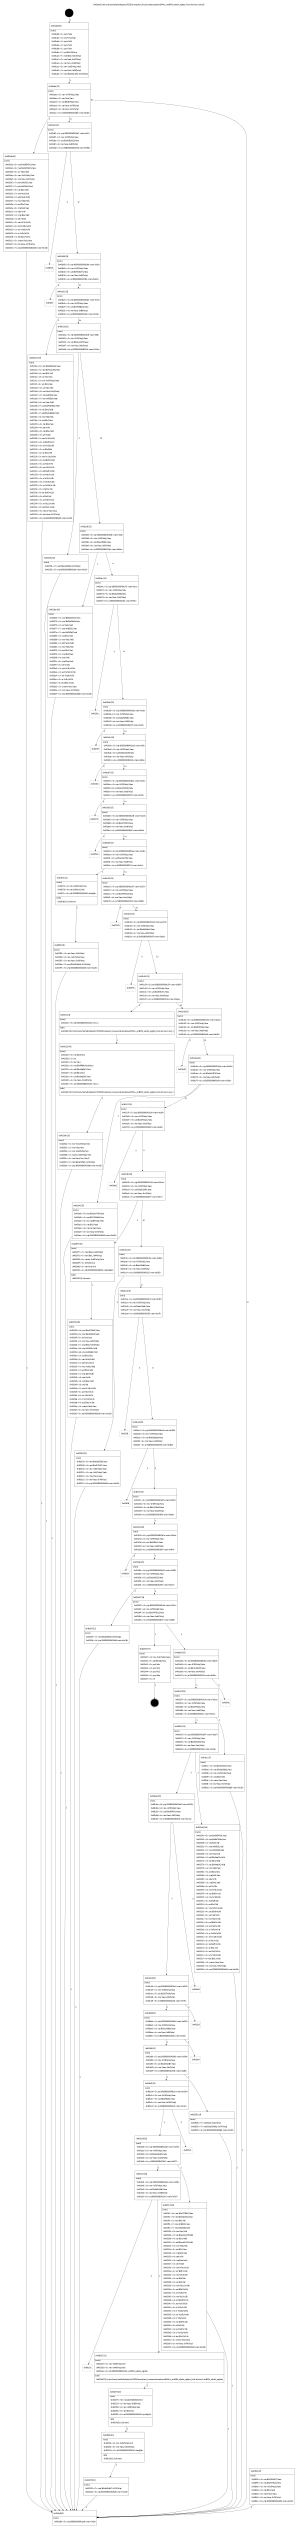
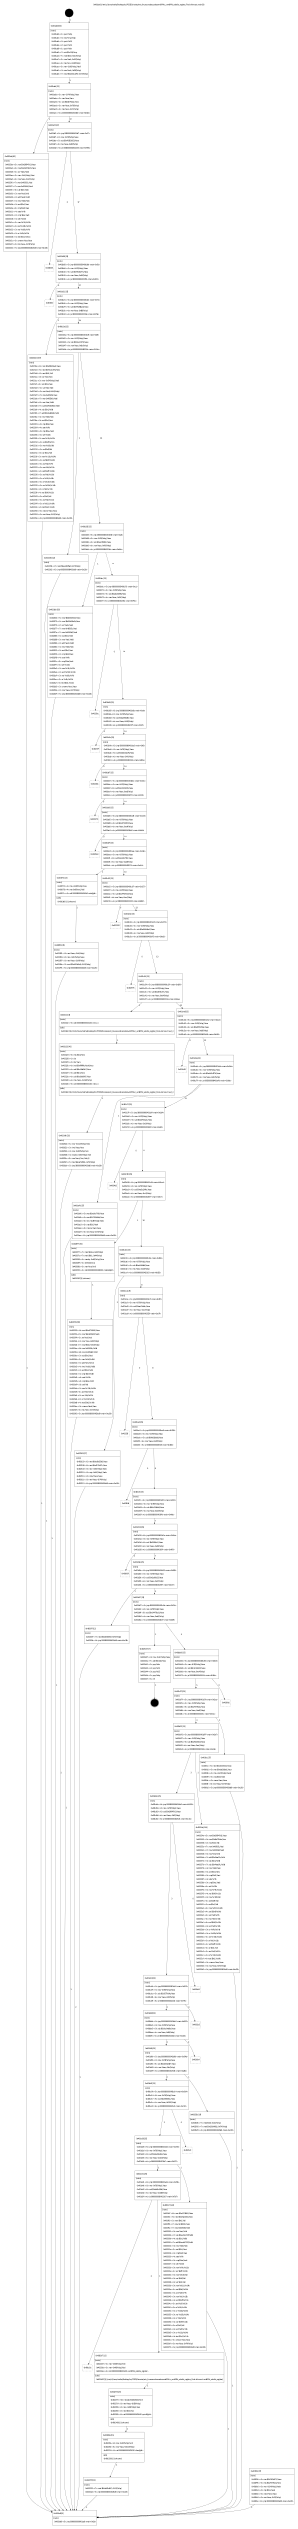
(246, 1312) -> none
